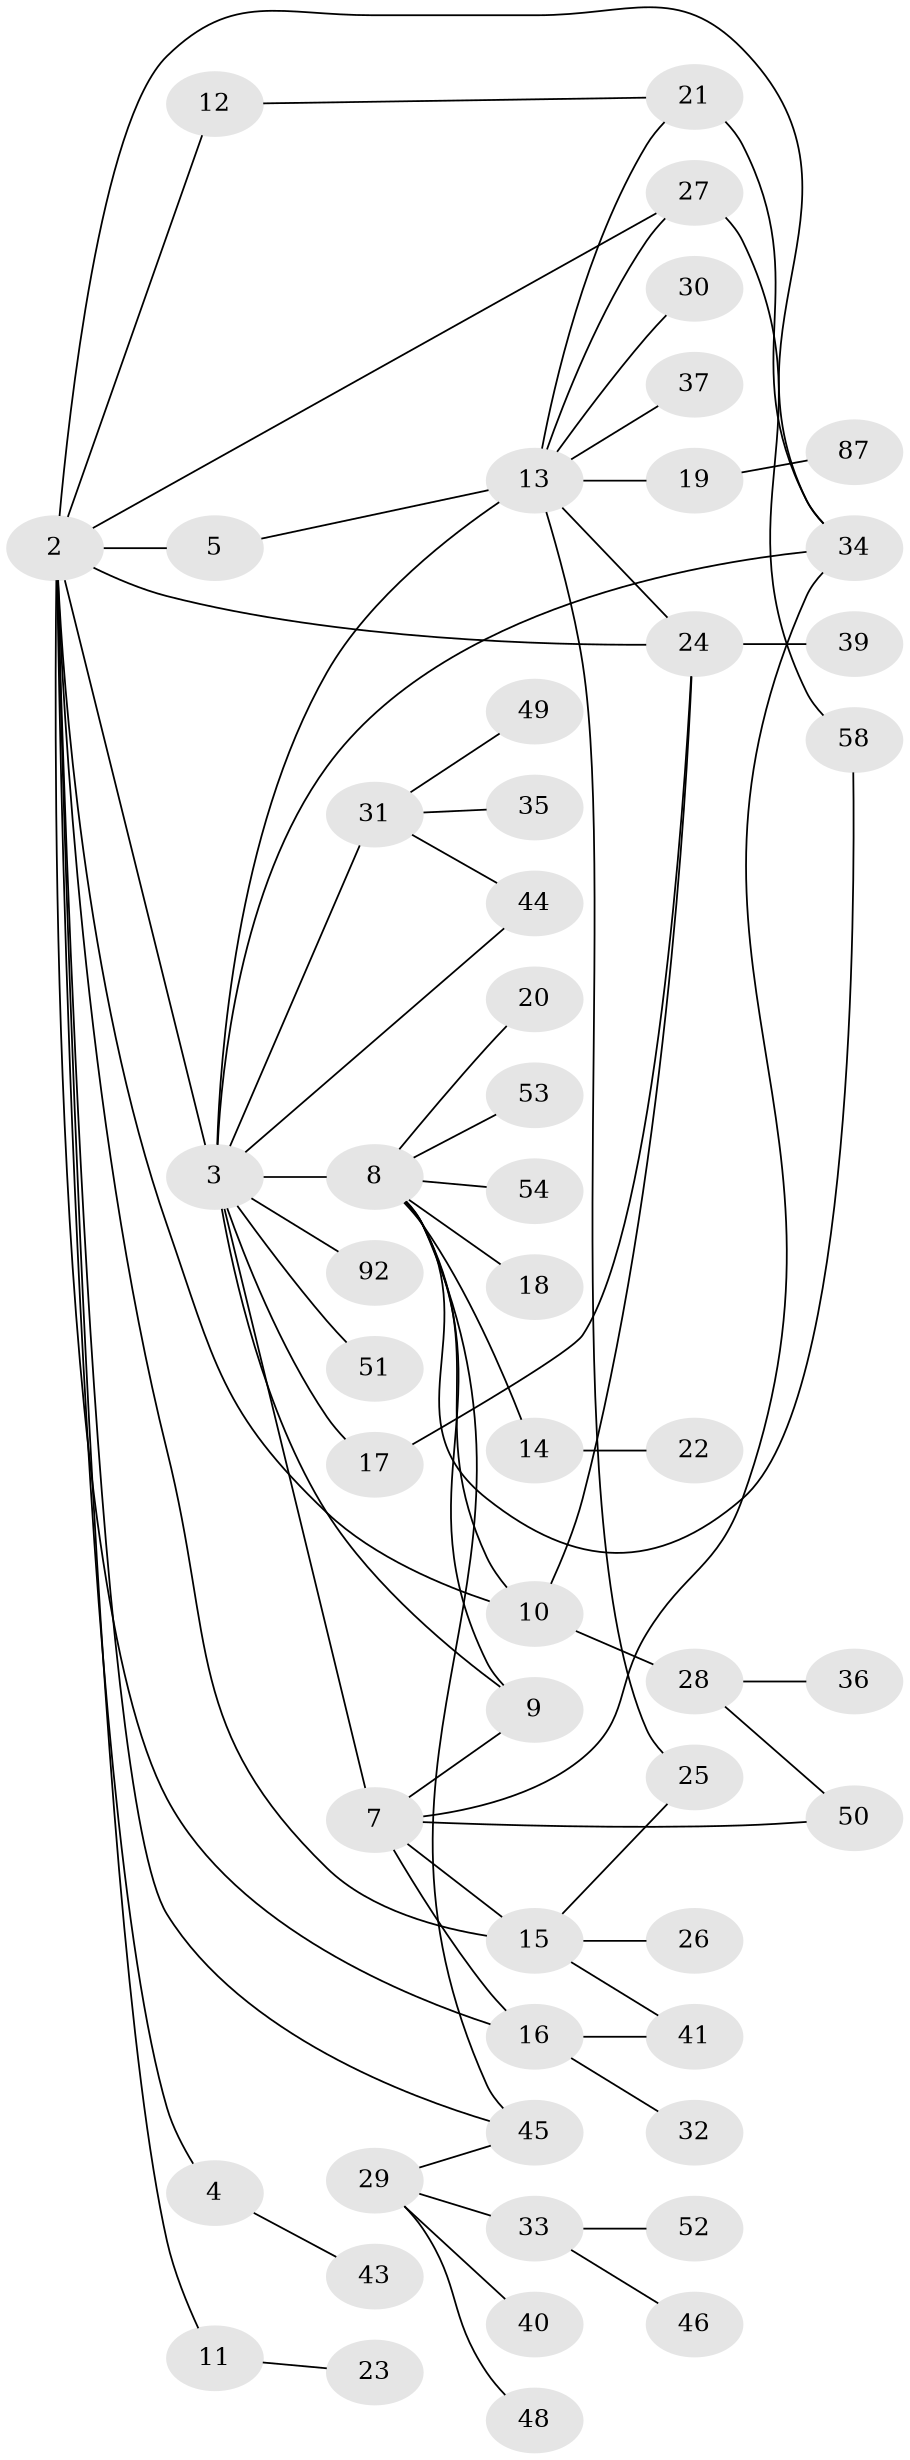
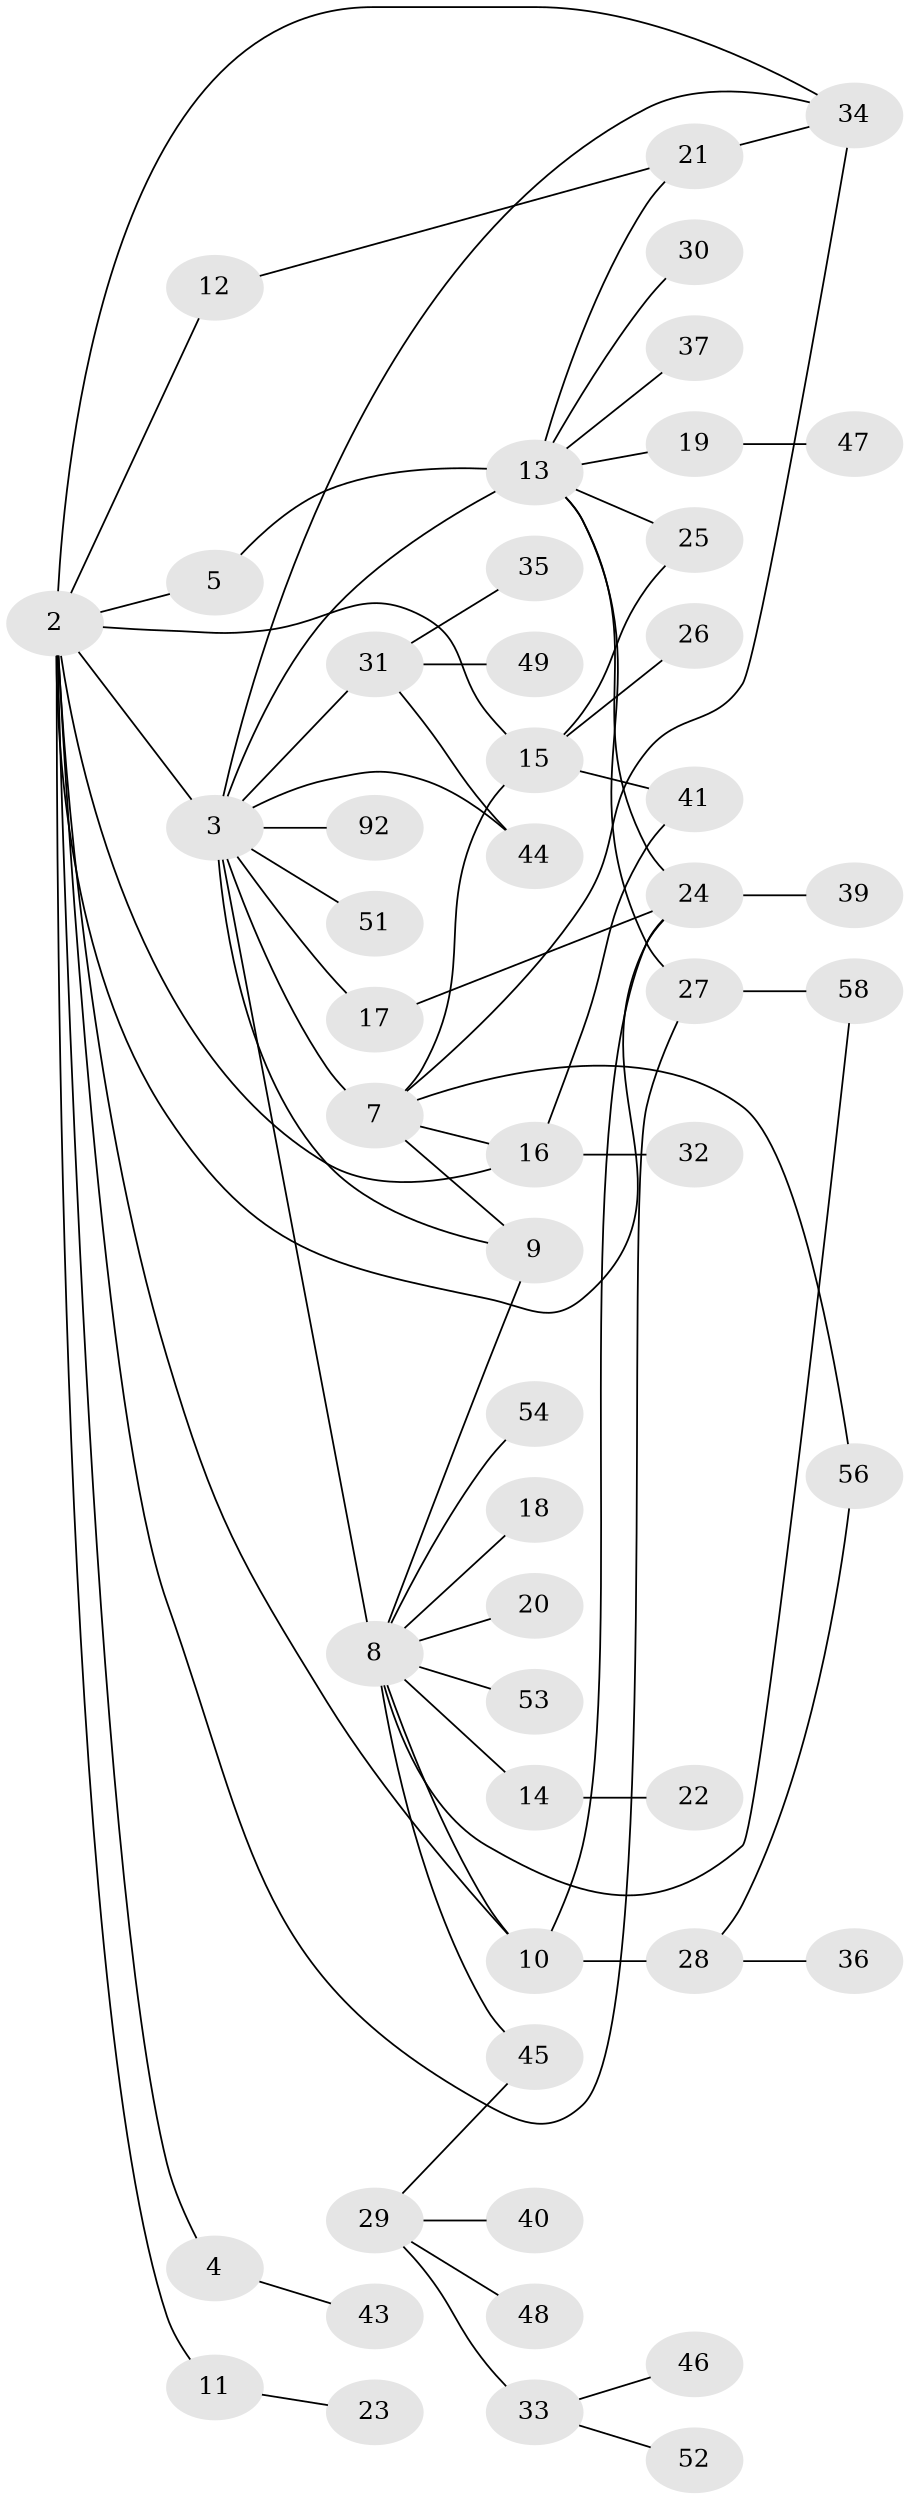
(854, 452) -> (854, 444)
(129, 1747) -> none
(854, 1818) -> (854, 1476)
